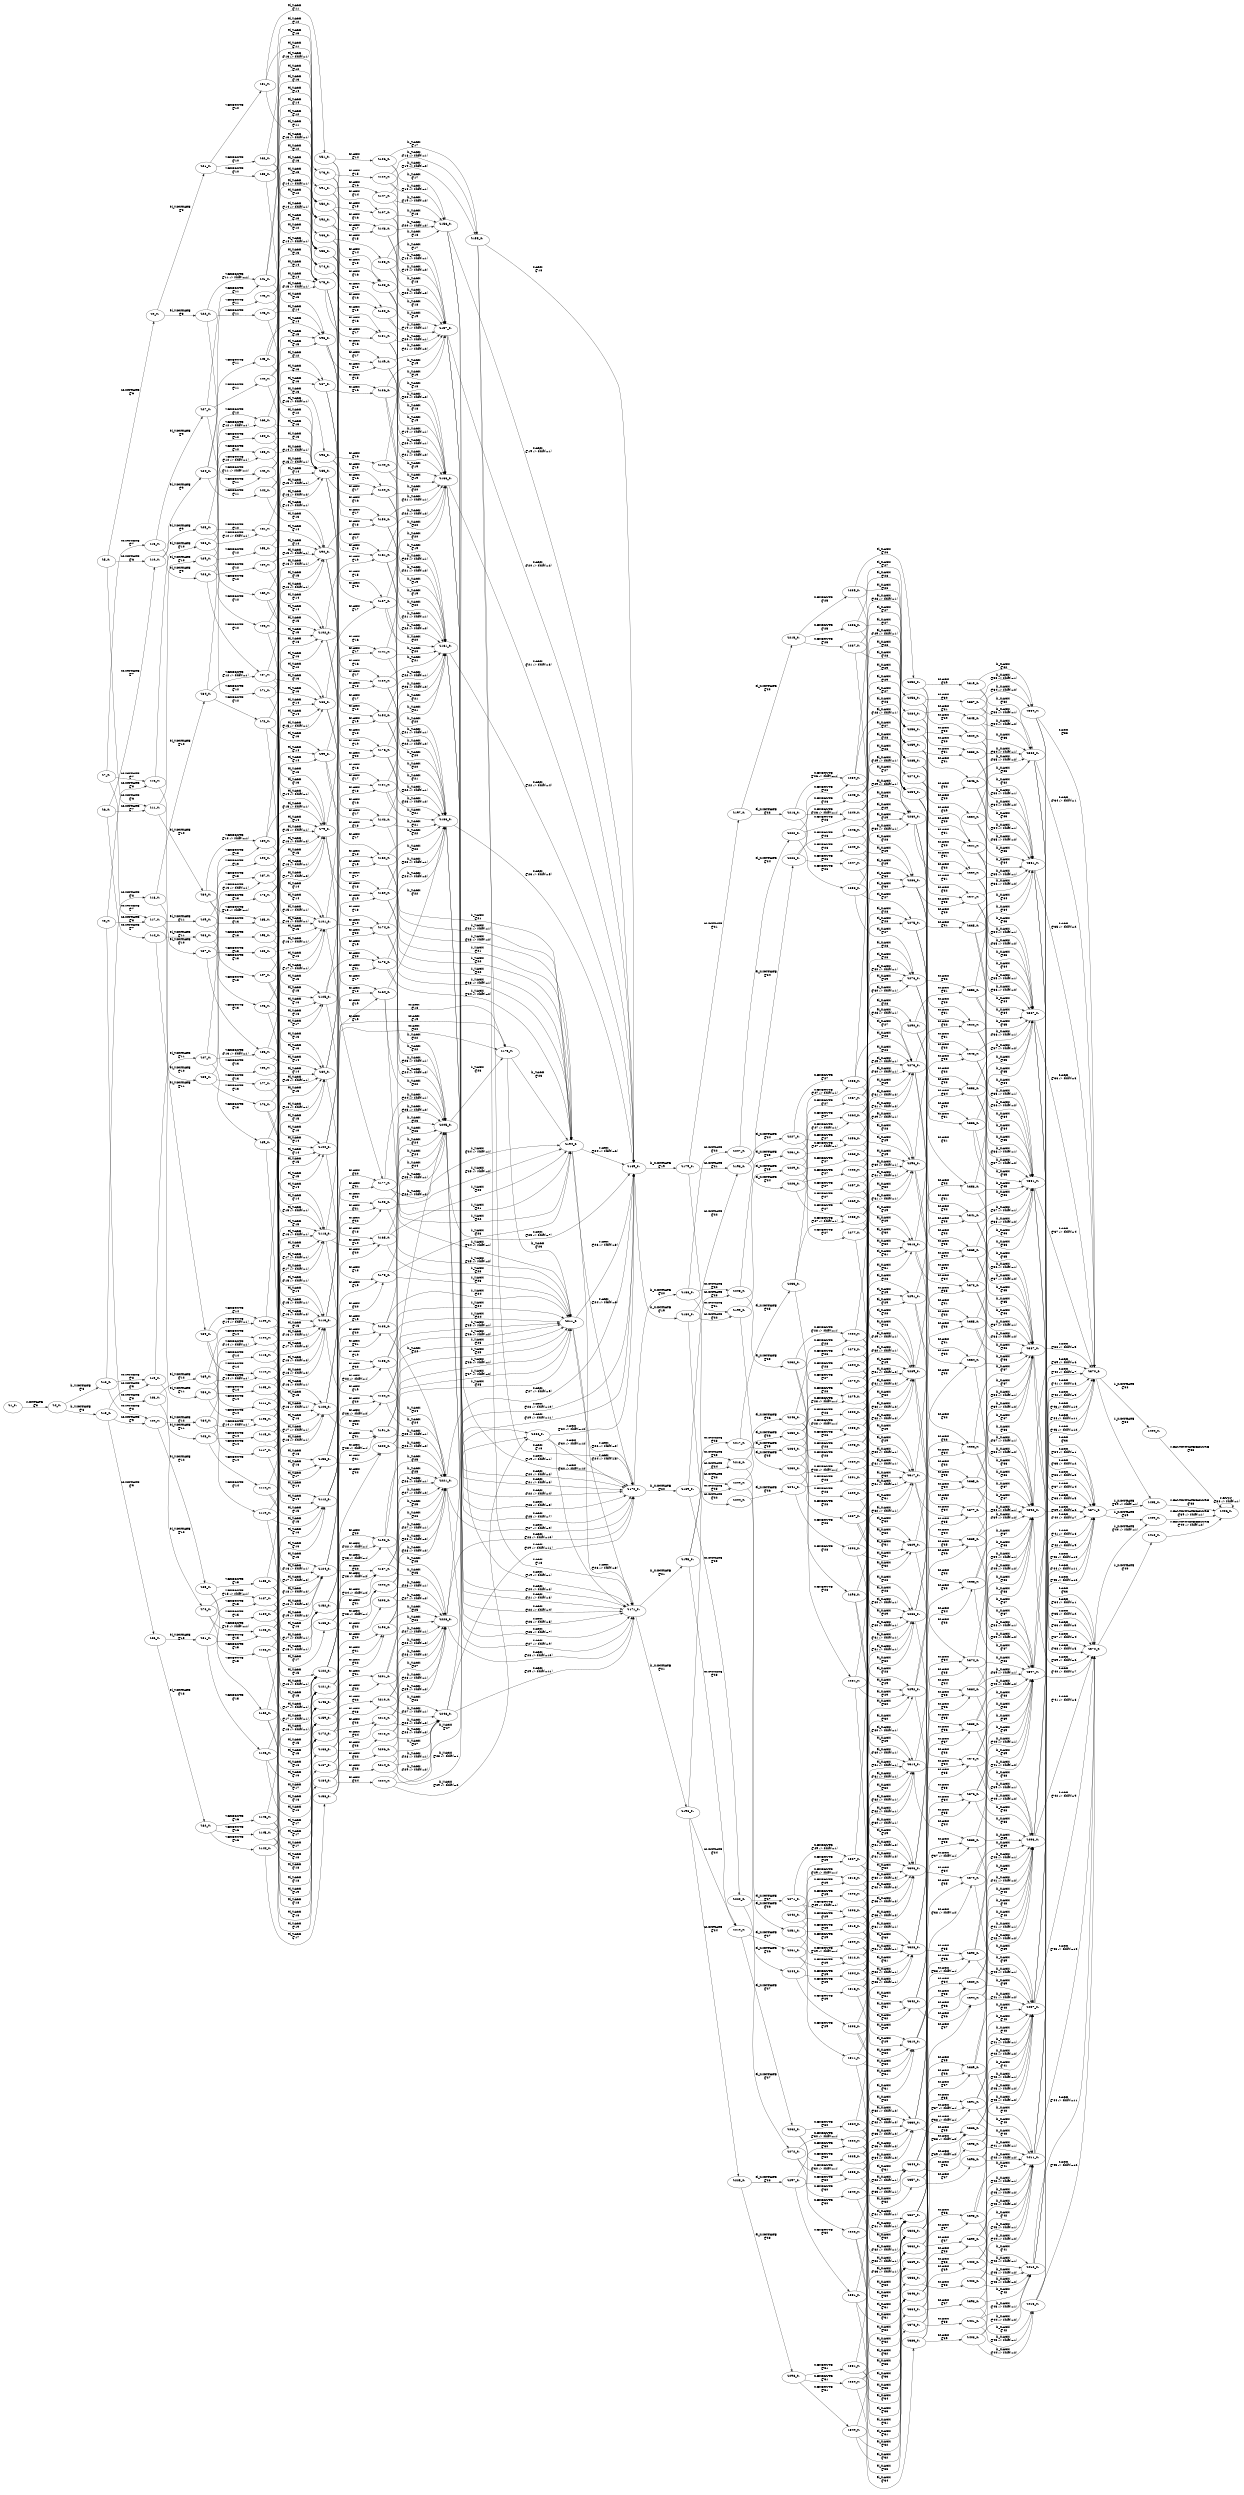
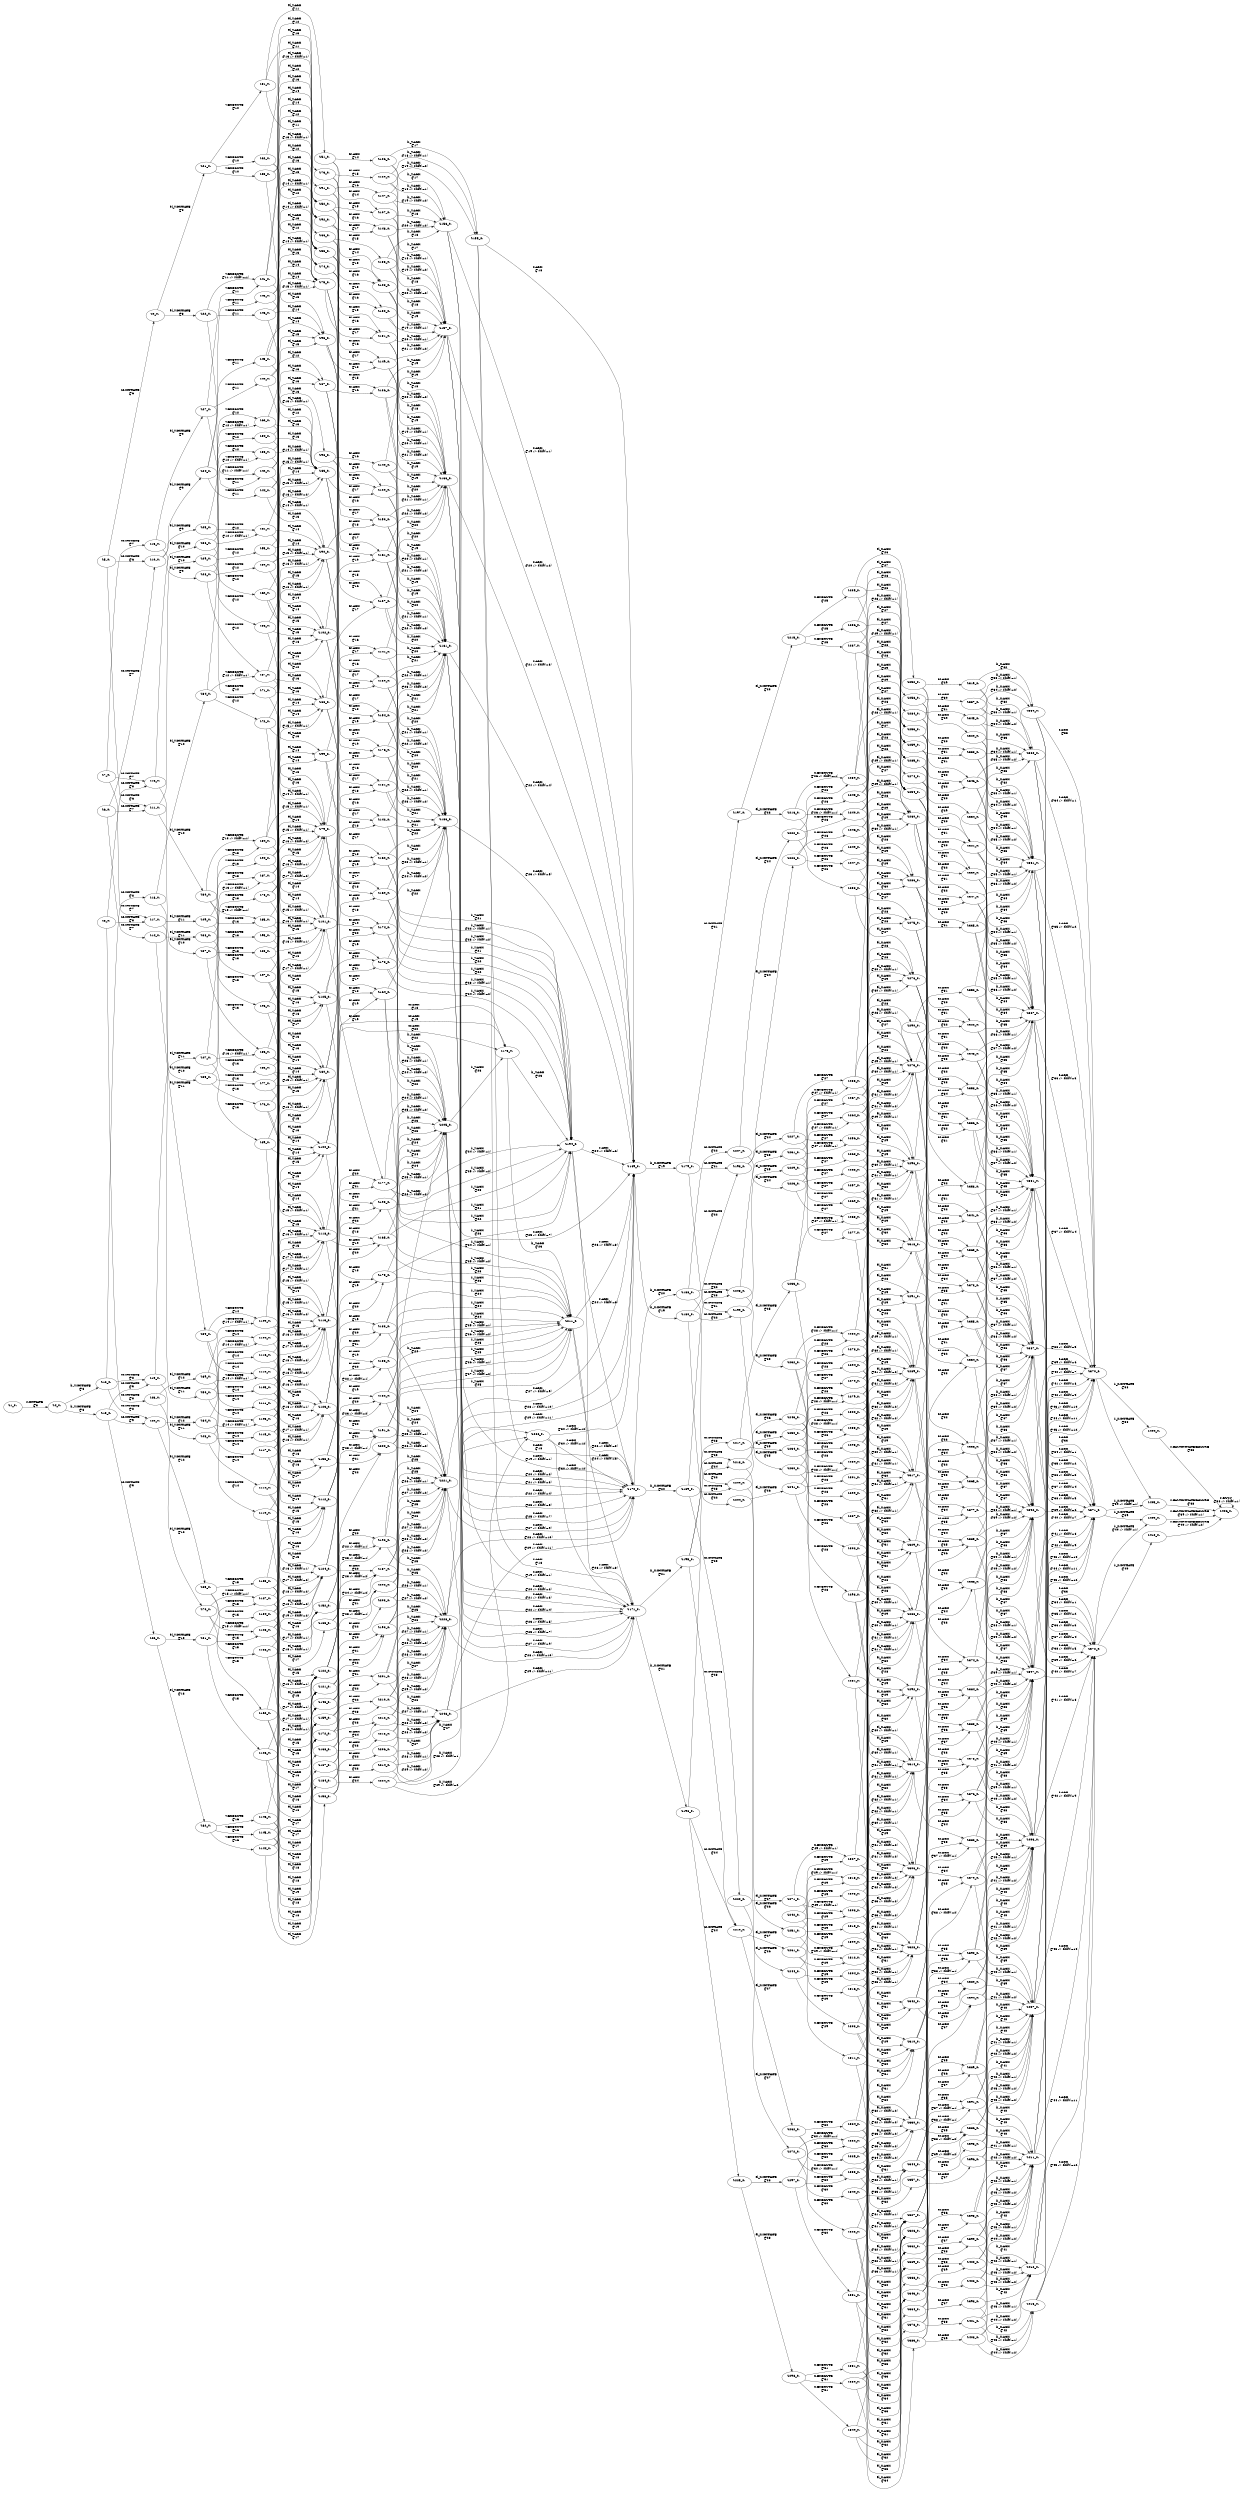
(943, 734) -> (930, 777)
(945, 982) -> (927, 1075)
(867, 1369) -> none
